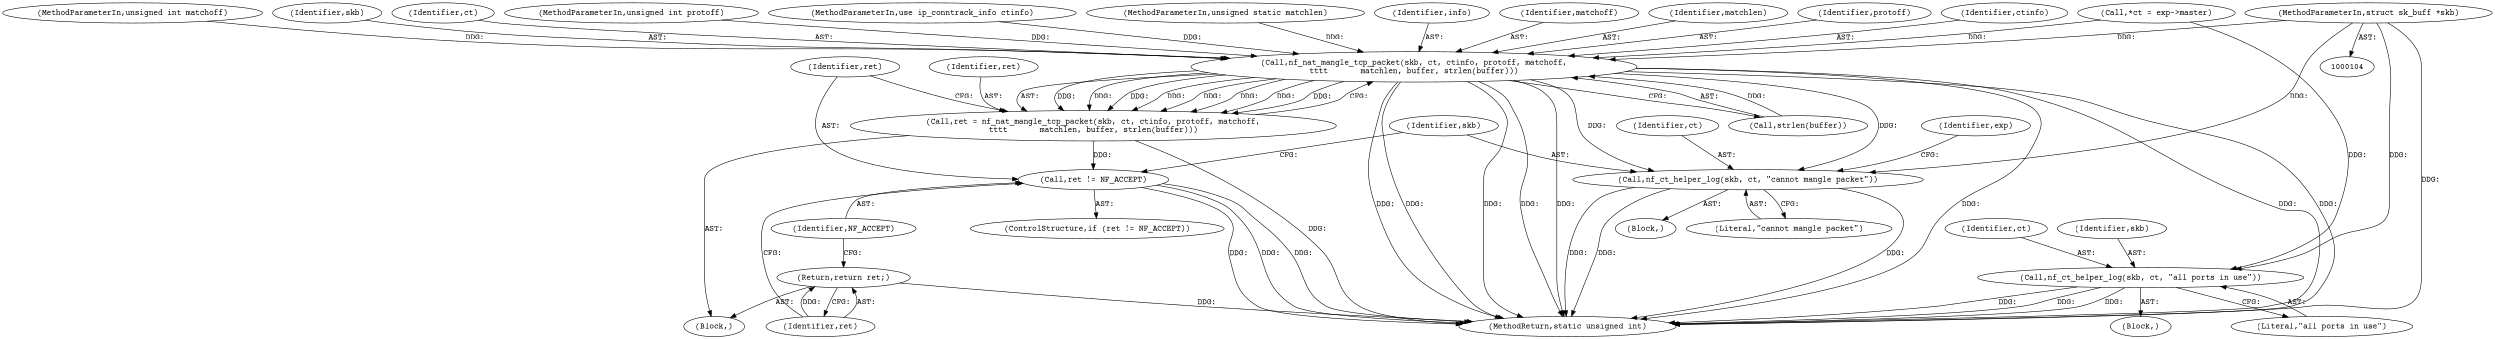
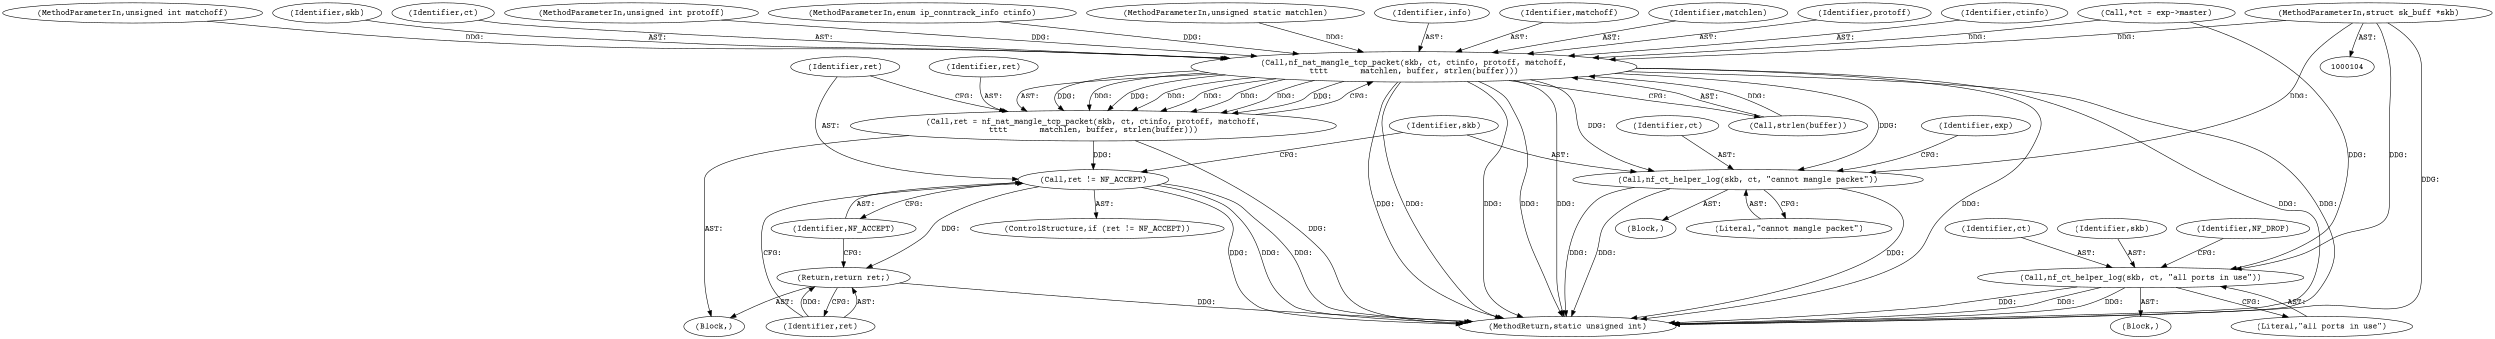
(922, 13) -> (922, 13)
none -> (941, 192)
none -> (949, 214)
none -> (2243, 229)
